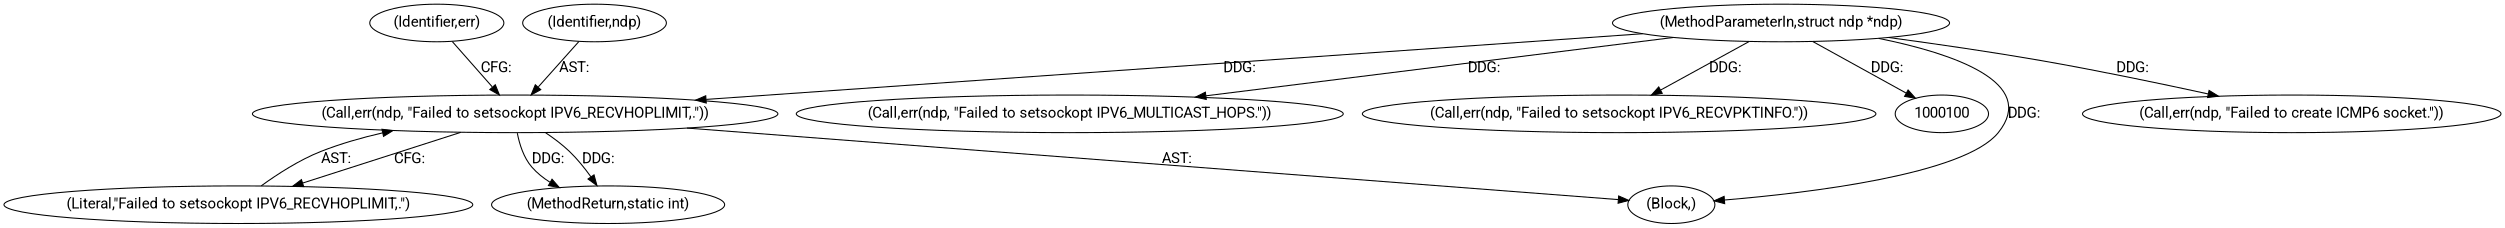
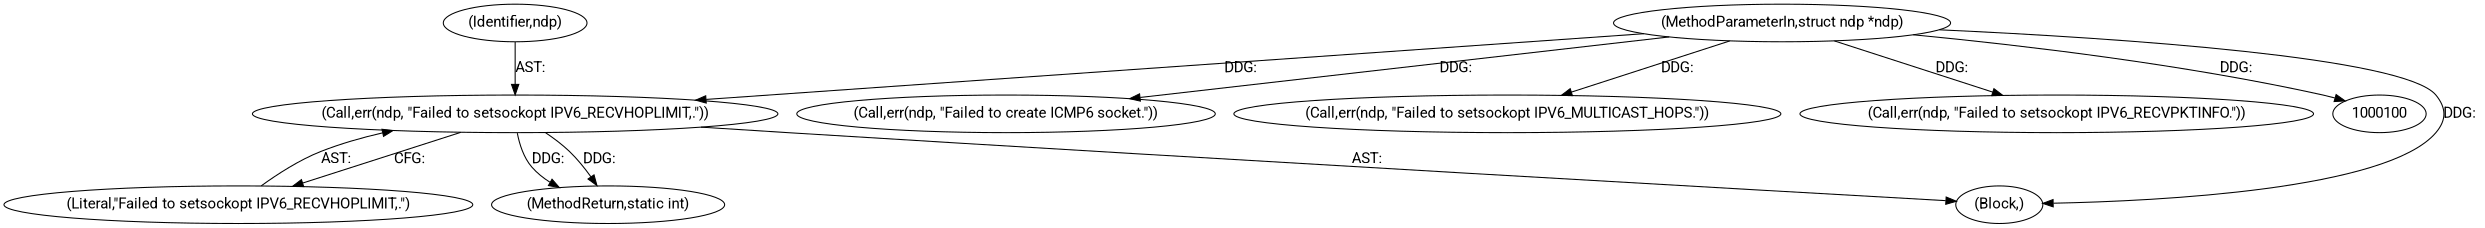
(437, 23) -> none
